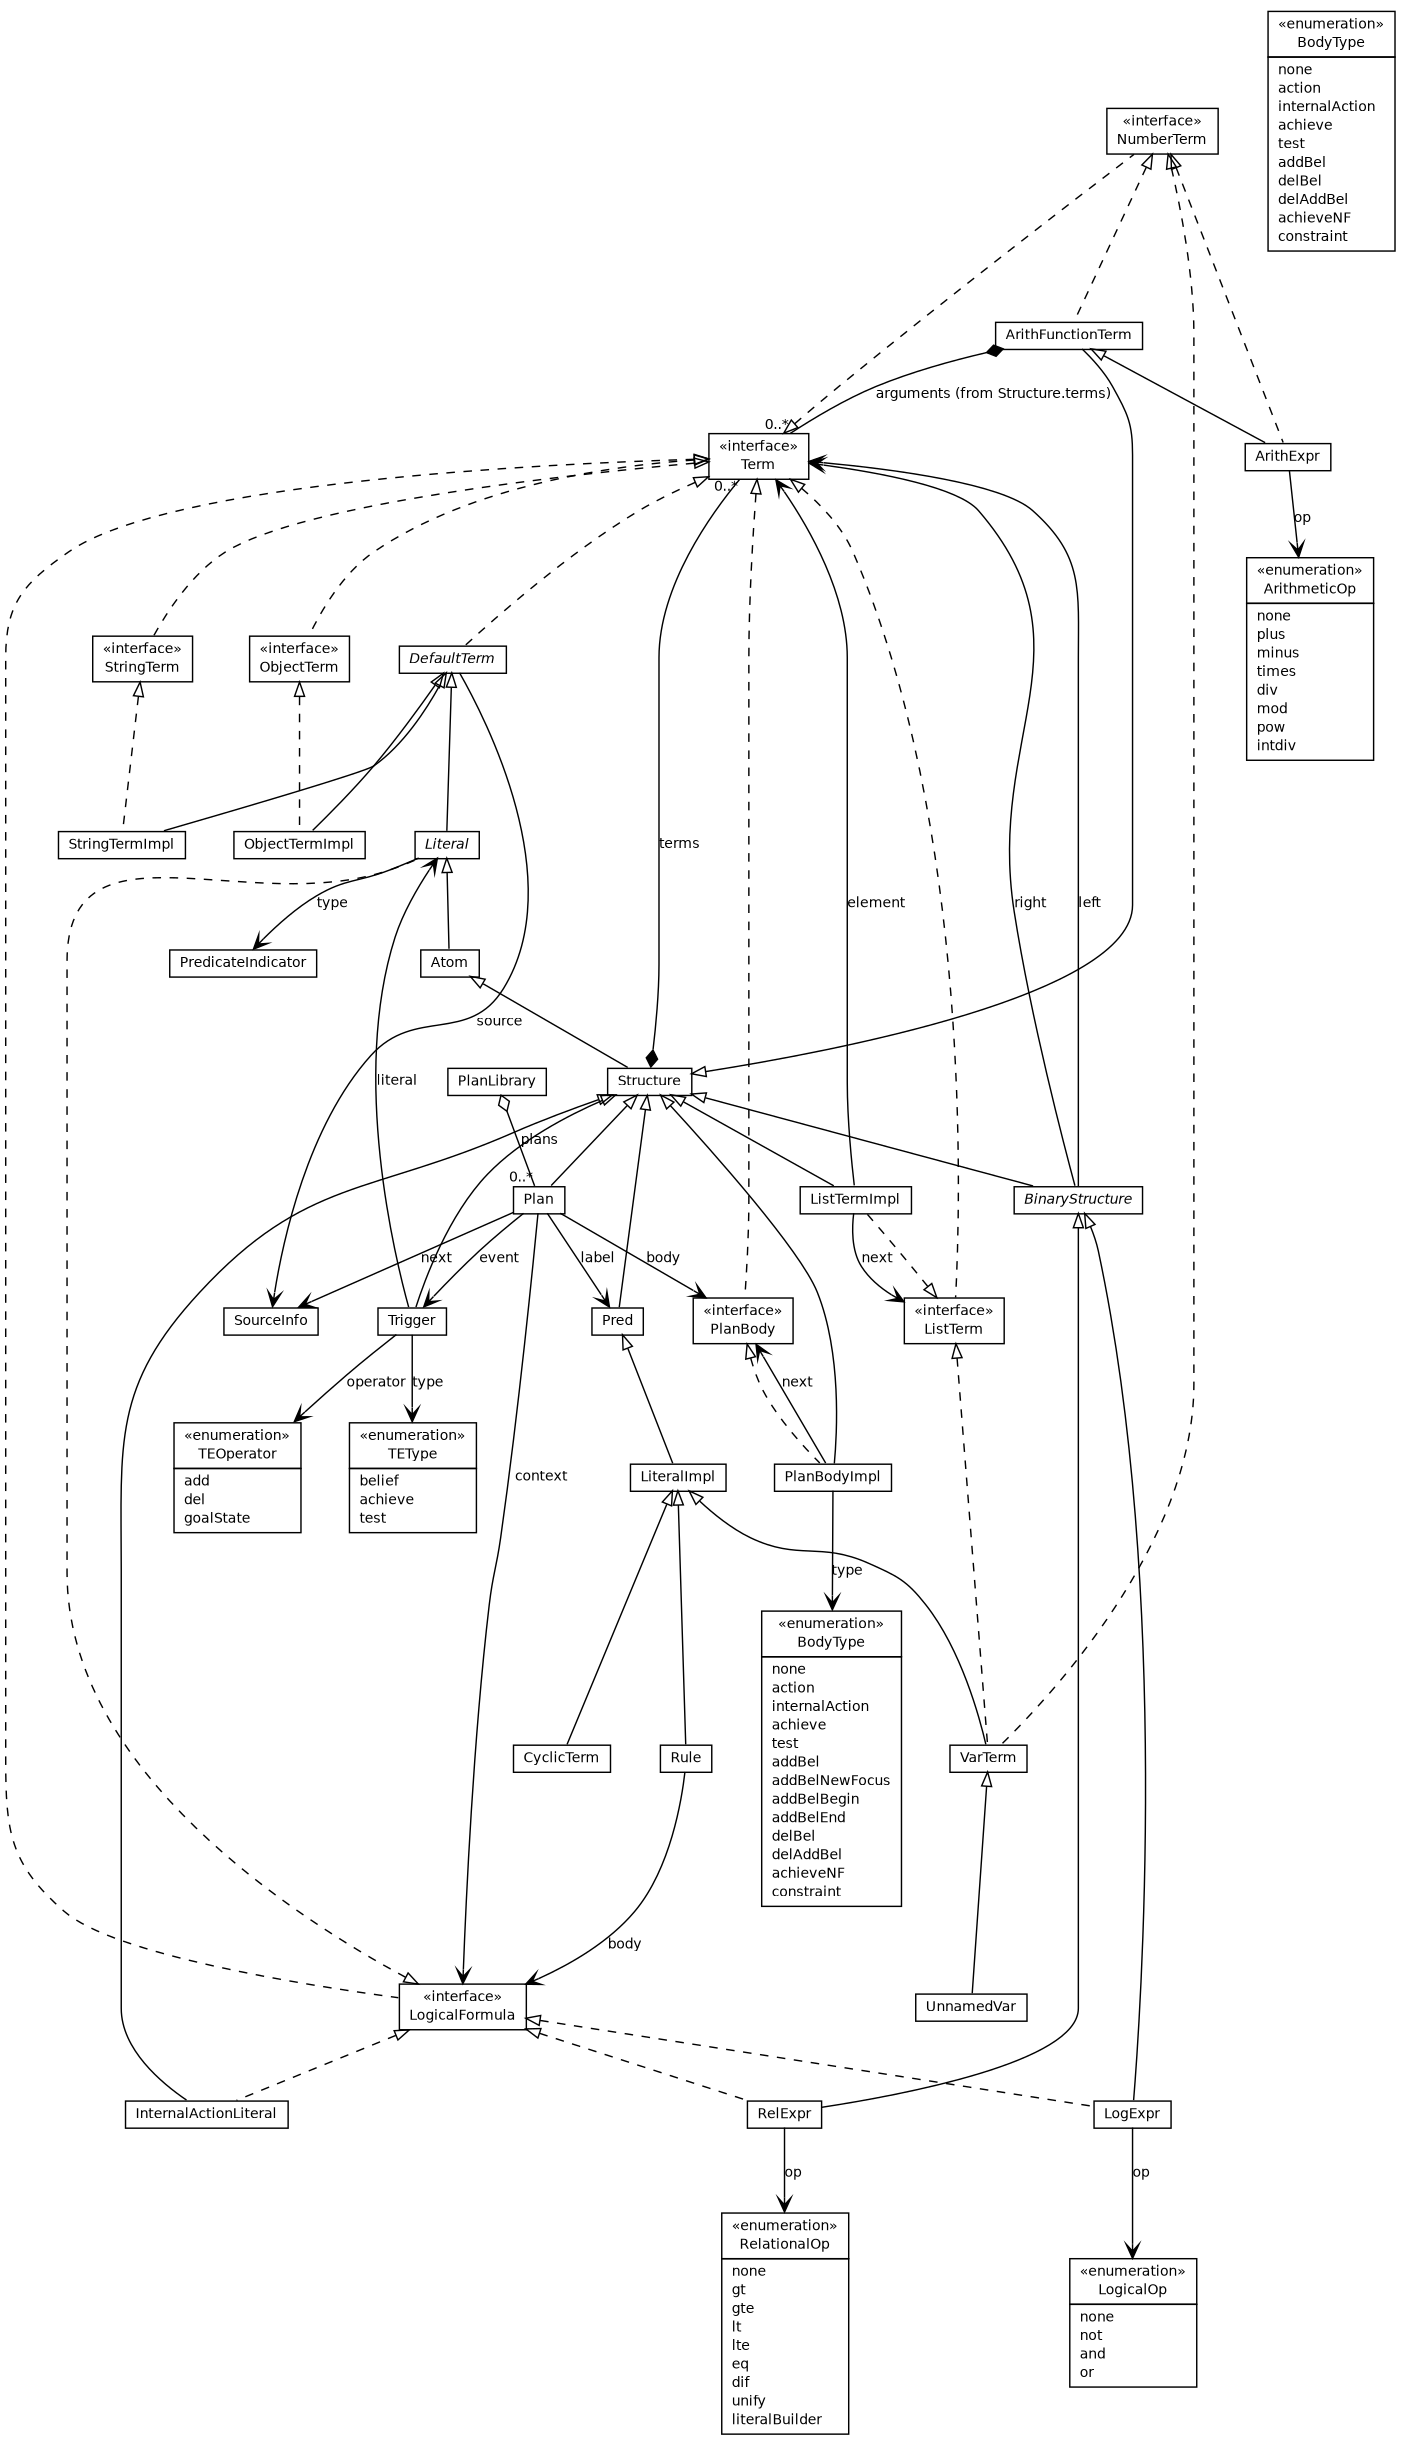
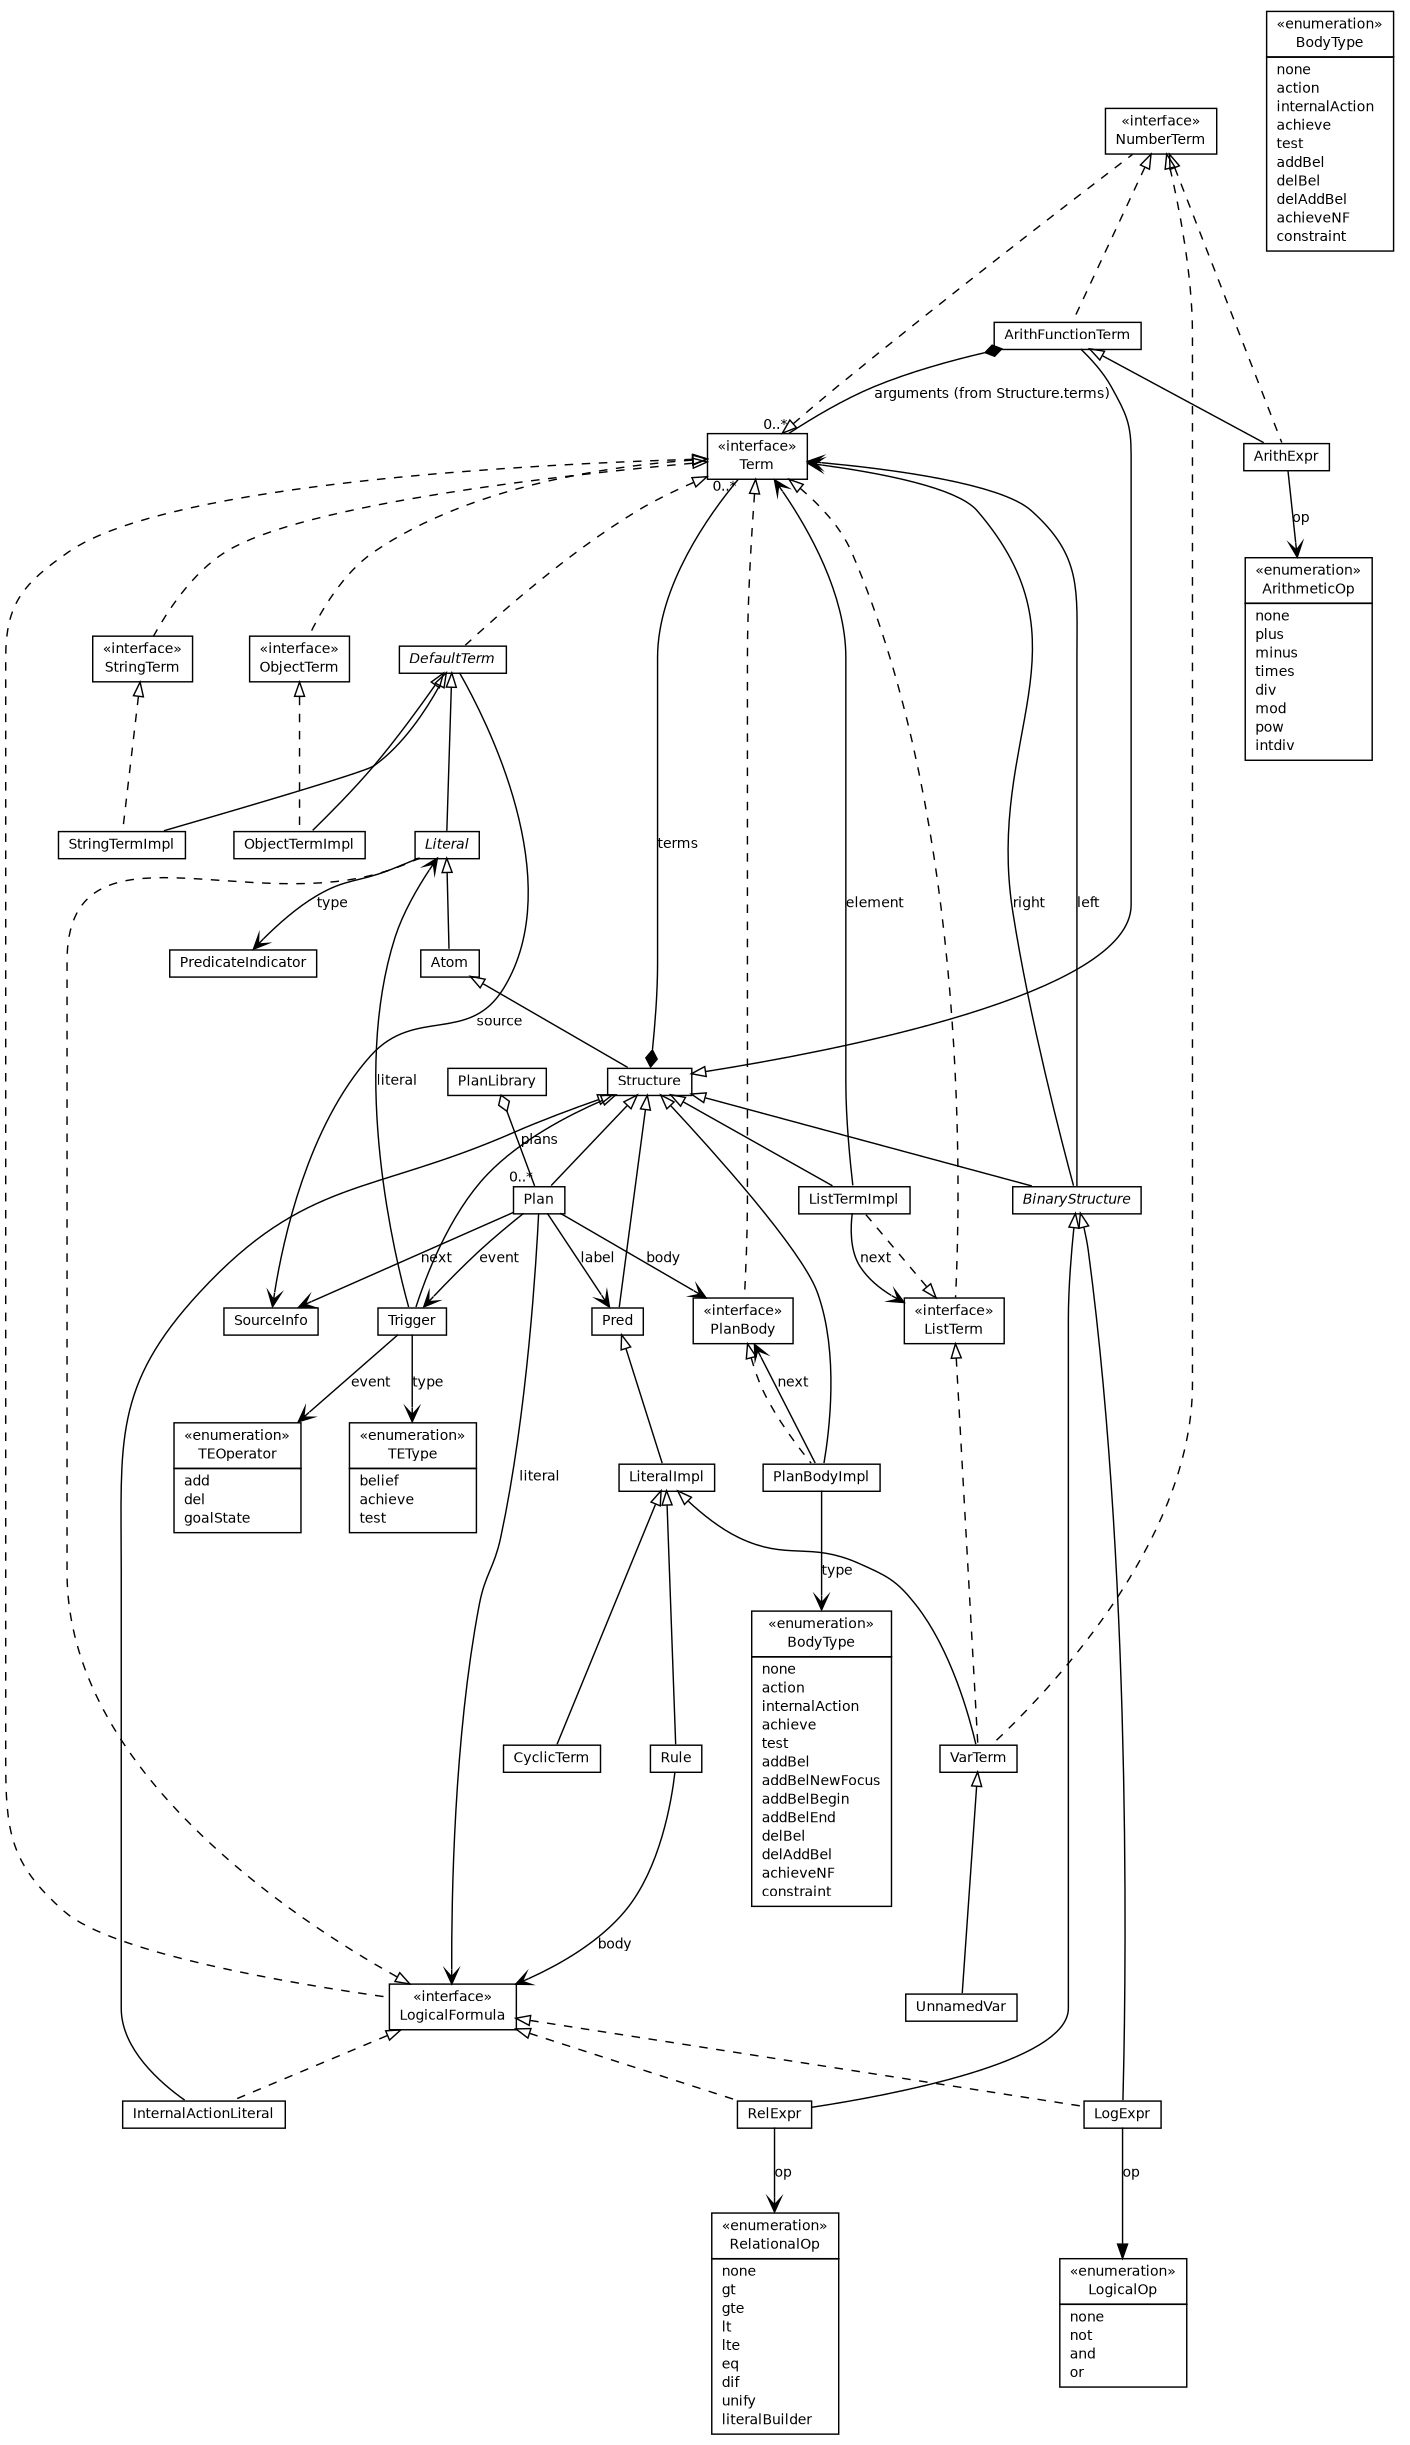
(377, 1383) -> (371, 1383)
(541, 1477) -> (540, 1477)
(1133, 2186) -> (1123, 2186)
